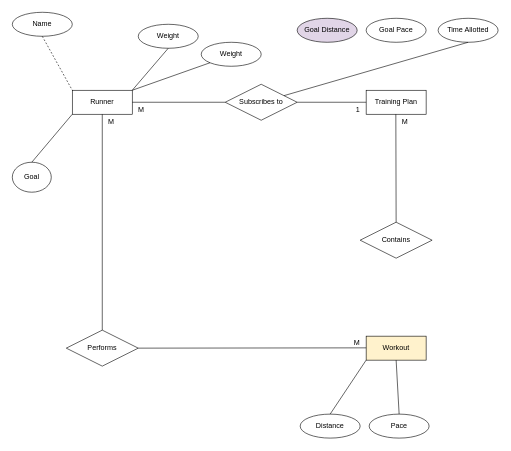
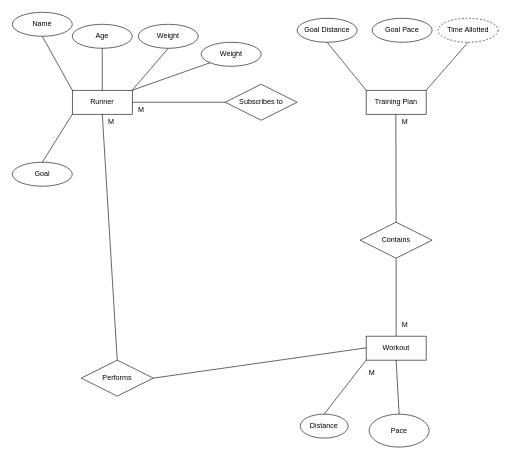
(327, 30) -> (327, 30)
(396, 30) -> (402, 30)
(468, 30) -> (468, 30)
none -> (102, 36)
(57, 63) -> (57, 63)
none -> (346, 66)
none -> (102, 69)
(377, 69) -> (448, 66)
(331, 102) -> none
(32, 177) -> (42, 174)
none -> (396, 297)
(102, 348) -> (117, 378)
(396, 348) -> (396, 348)
(330, 426) -> (324, 426)
(399, 426) -> (399, 431)
